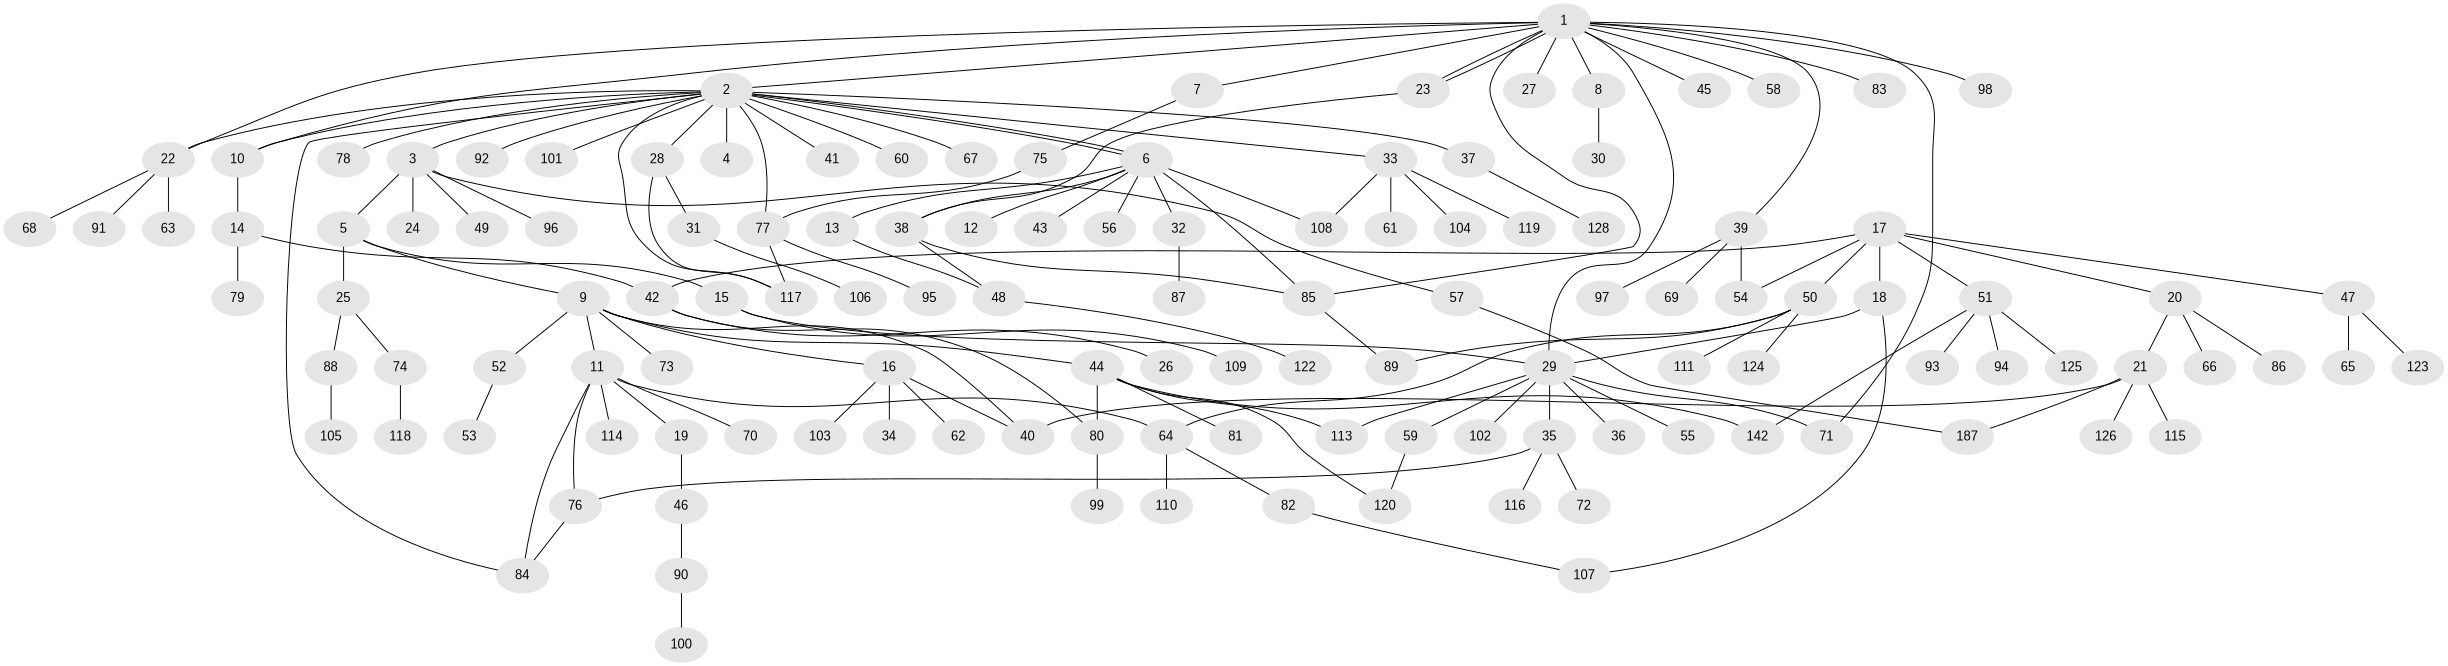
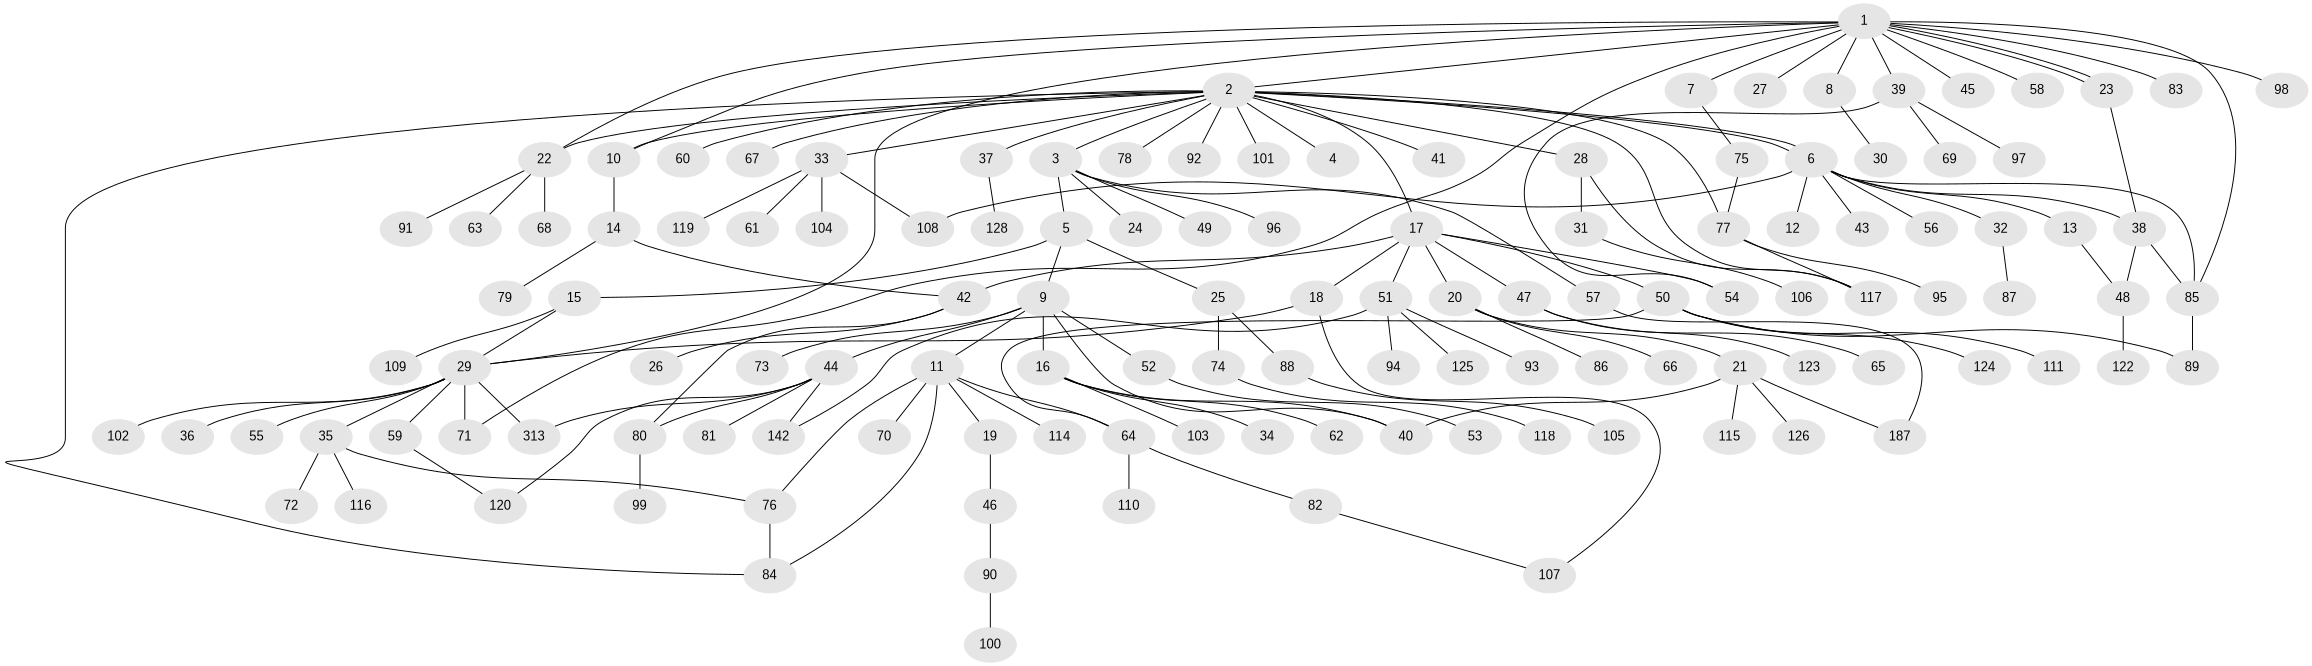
none -> (1359, 136)
(1342, 437) -> (534, 437)
